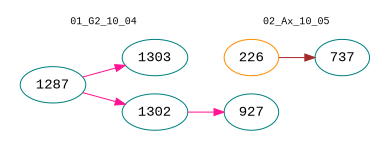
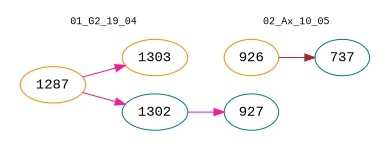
(104, 22) -> (104, 22)
(155, 58) -> (155, 58)
(251, 58) -> (251, 58)
(53, 85) -> (53, 85)
